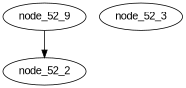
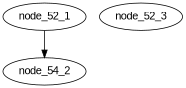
(45, 17) -> (45, 17)
(45, 71) -> (45, 71)
